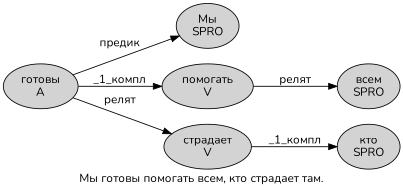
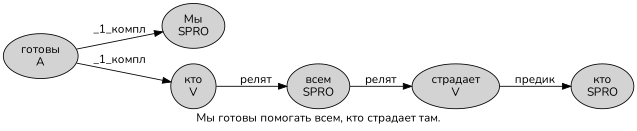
(120, 43) -> (120, 30)
(208, 86) -> (193, 86)
(118, 114) -> (377, 86)
(295, 140) -> (535, 80)
